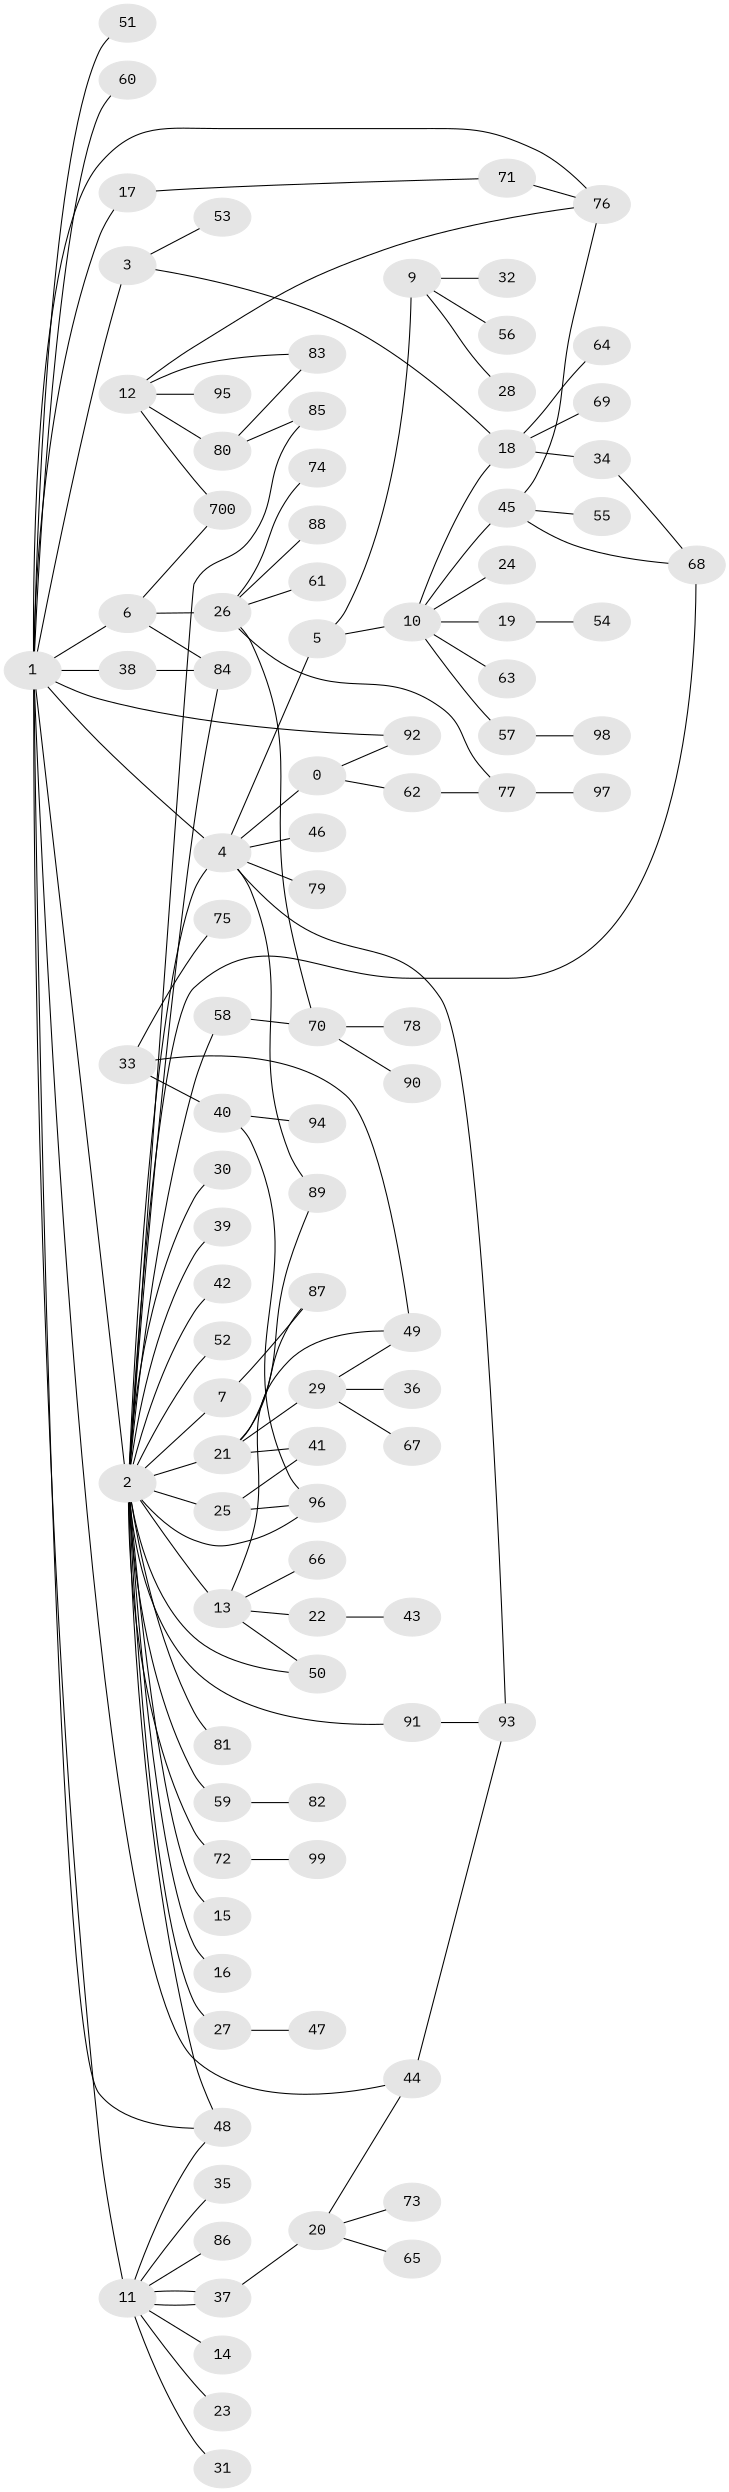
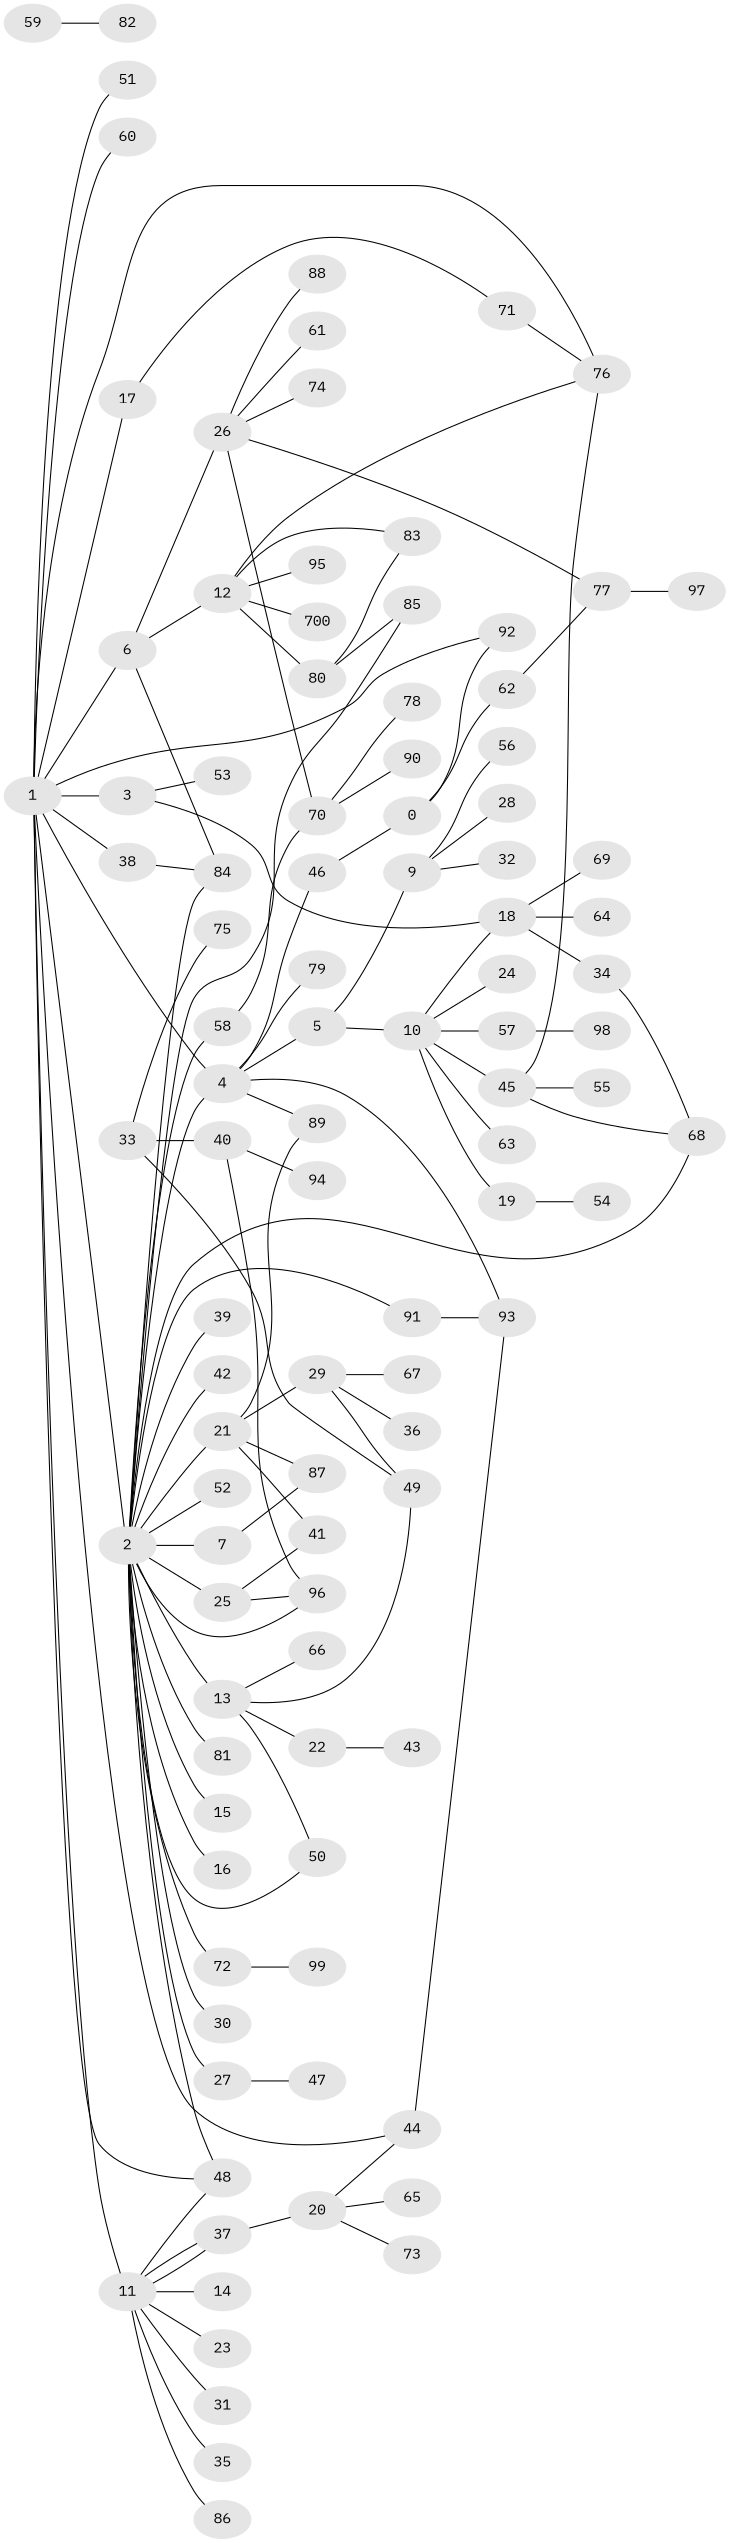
(175, 562) -> (175, 622)
(270, 814) -> (365, 844)
(155, 1672) -> none
